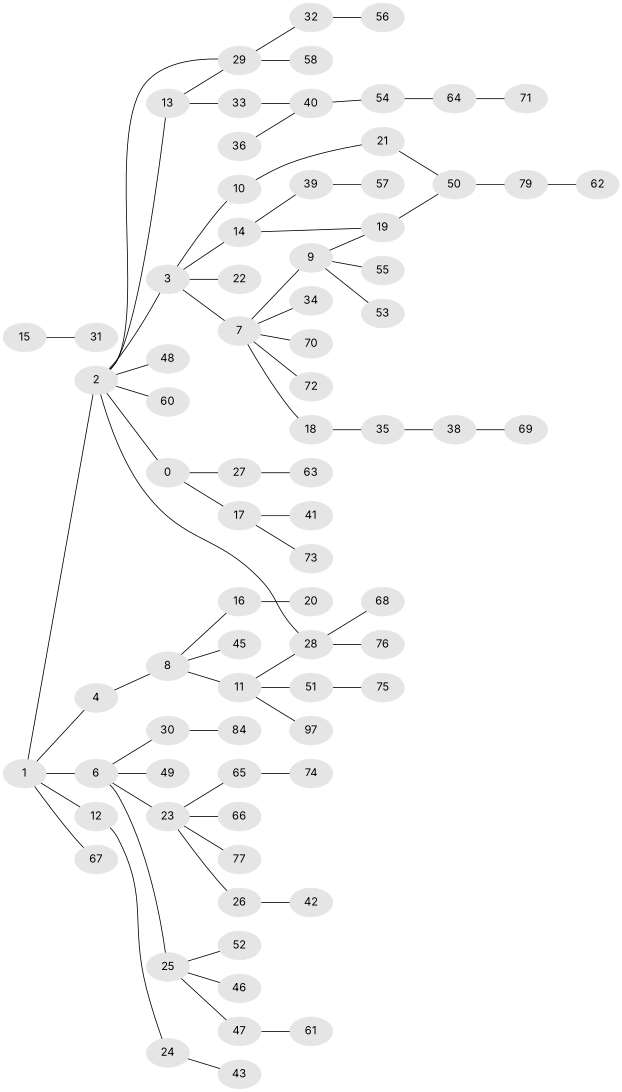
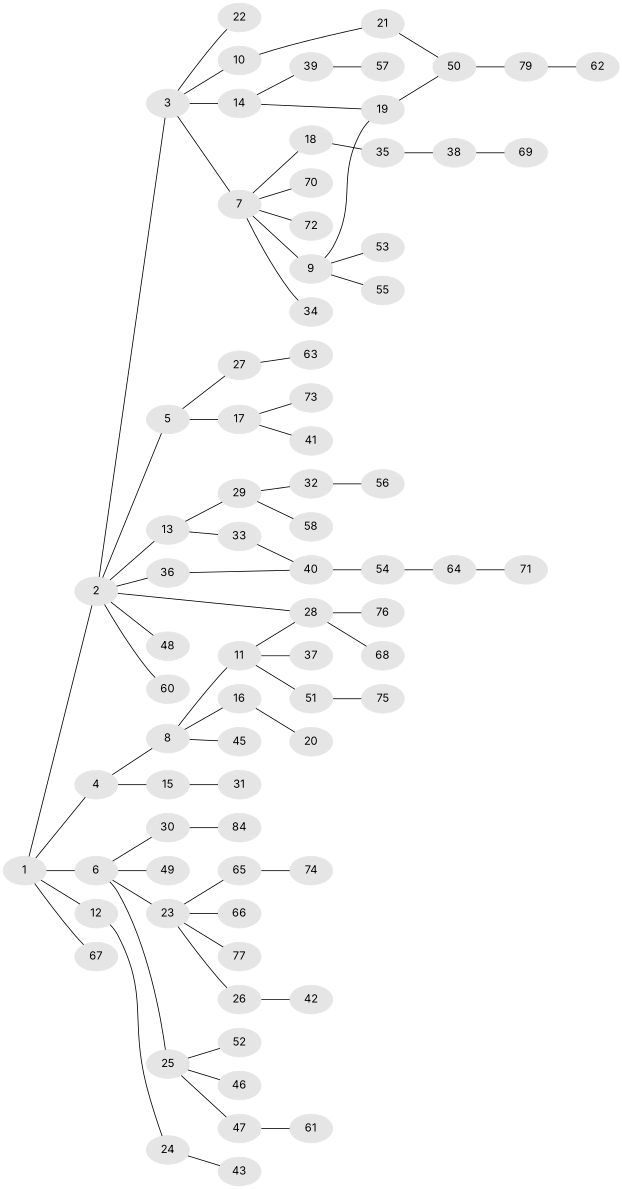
(126, 187) -> (132, 582)
(168, 473) -> (168, 419)
(311, 731) -> (311, 656)
none -> (132, 785)
